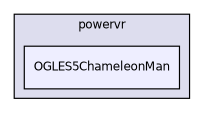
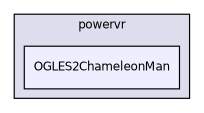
(102, 68) -> (102, 68)
